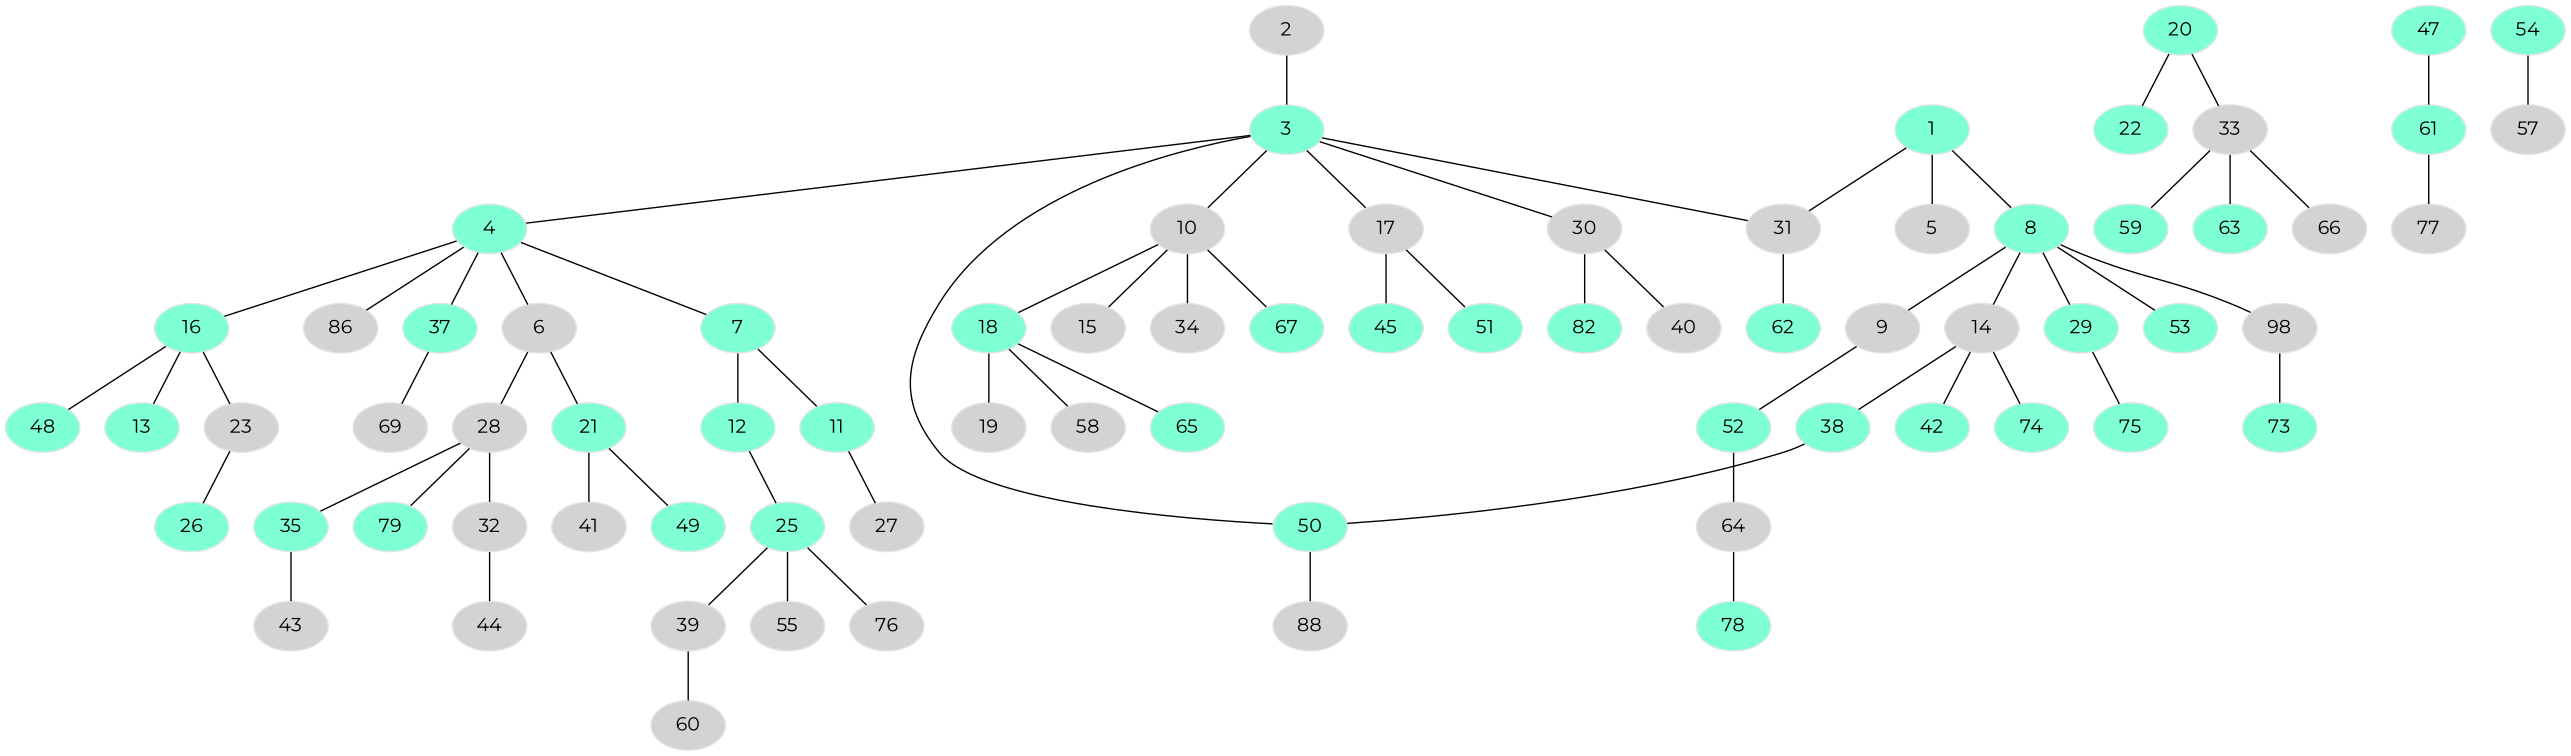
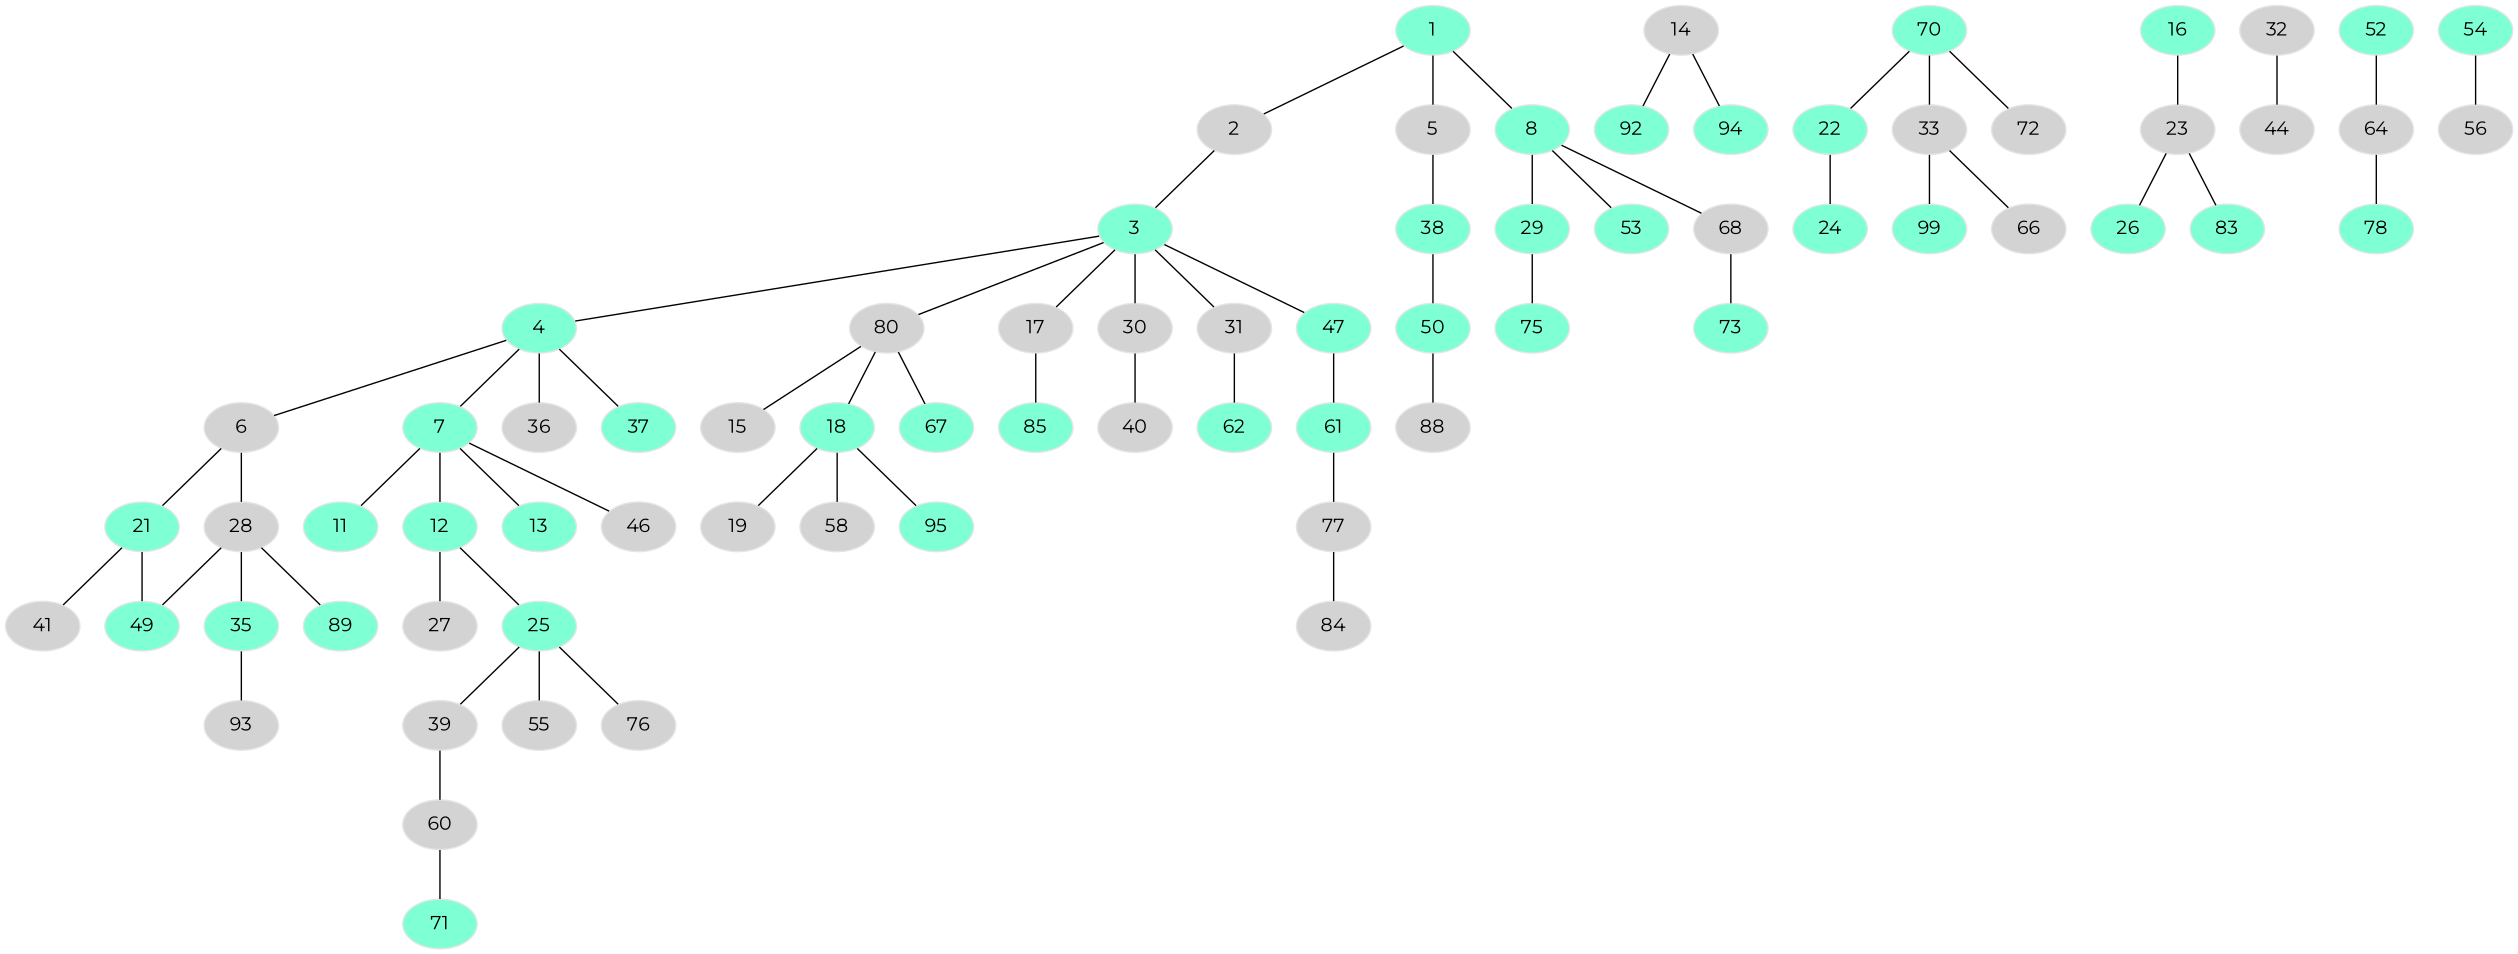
(2180, 30) -> (1929, 30)
none -> (2029, 130)
(2528, 130) -> (2476, 130)
(1858, 179) -> (1334, 80)
(1187, 229) -> (887, 328)
none -> (1830, 229)
(2131, 229) -> (1929, 229)
none -> (2227, 229)
(2230, 229) -> none
(341, 279) -> none
(2007, 279) -> none
(341, 328) -> (539, 428)
(1187, 328) -> none
(1386, 328) -> (1036, 428)
(1485, 328) -> none
(1585, 328) -> none
(1883, 328) -> none
(2280, 328) -> (1731, 229)
(912, 370) -> (1234, 279)
(167, 378) -> (489, 477)
(1907, 378) -> (1433, 179)
(43, 428) -> none
(390, 428) -> none
(1187, 428) -> (936, 527)
(1932, 428) -> (1632, 130)
(2032, 428) -> (1731, 130)
(490, 477) -> (192, 576)
(862, 477) -> (440, 577)
(390, 527) -> (341, 626)
none -> (639, 527)
(291, 626) -> (241, 725)
none -> (1334, 626)
none -> (440, 924)
